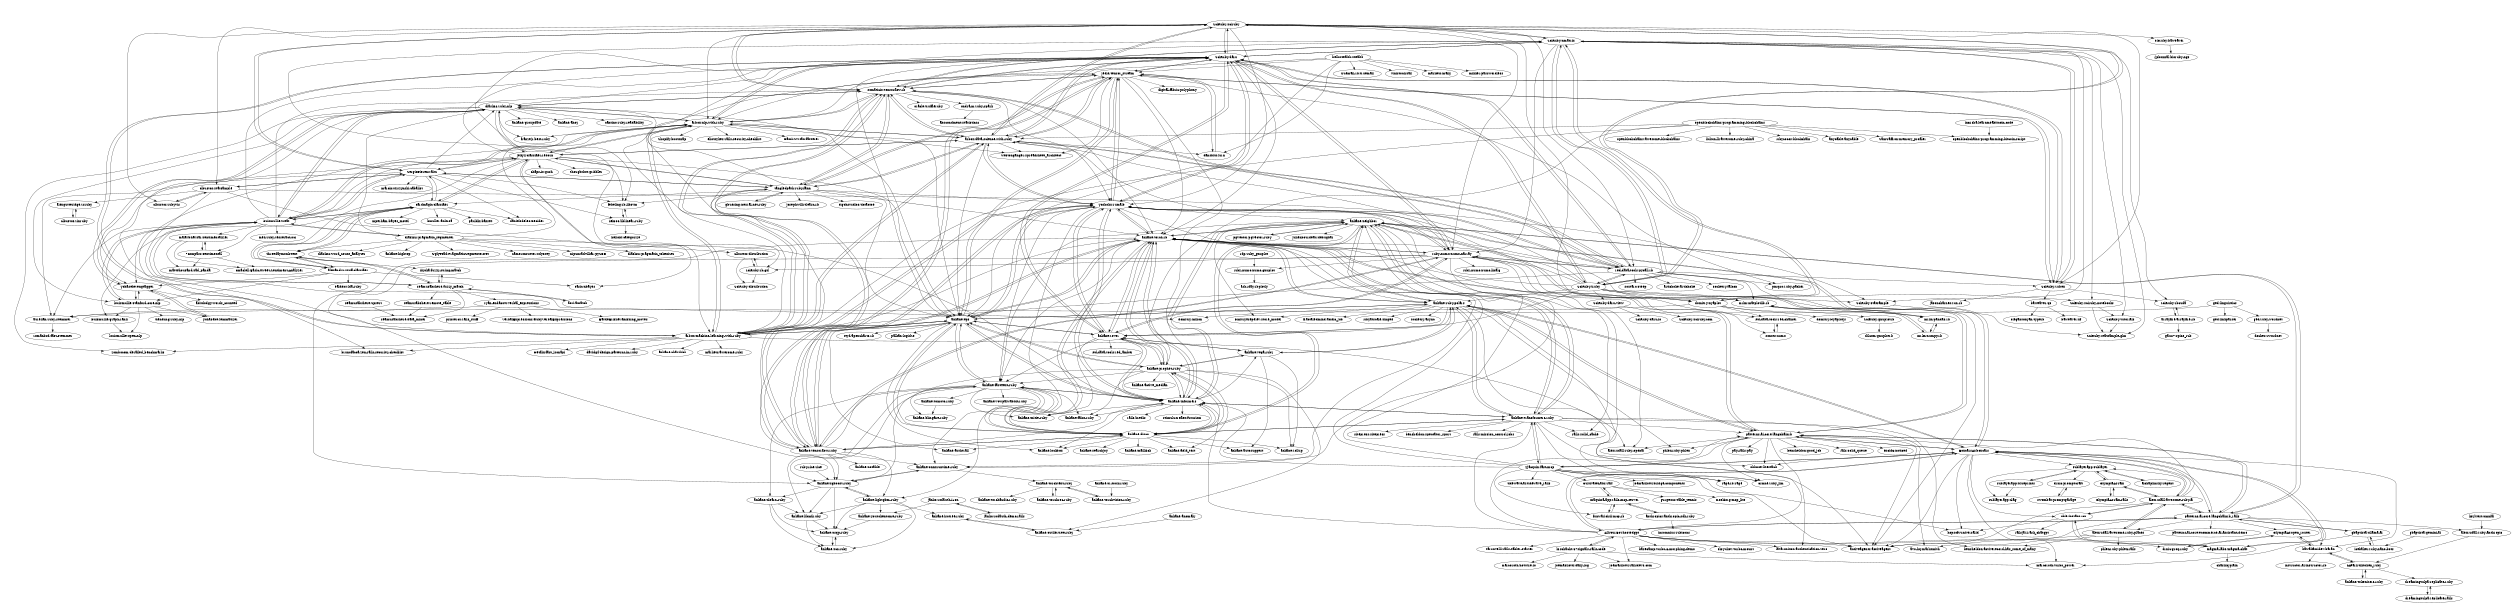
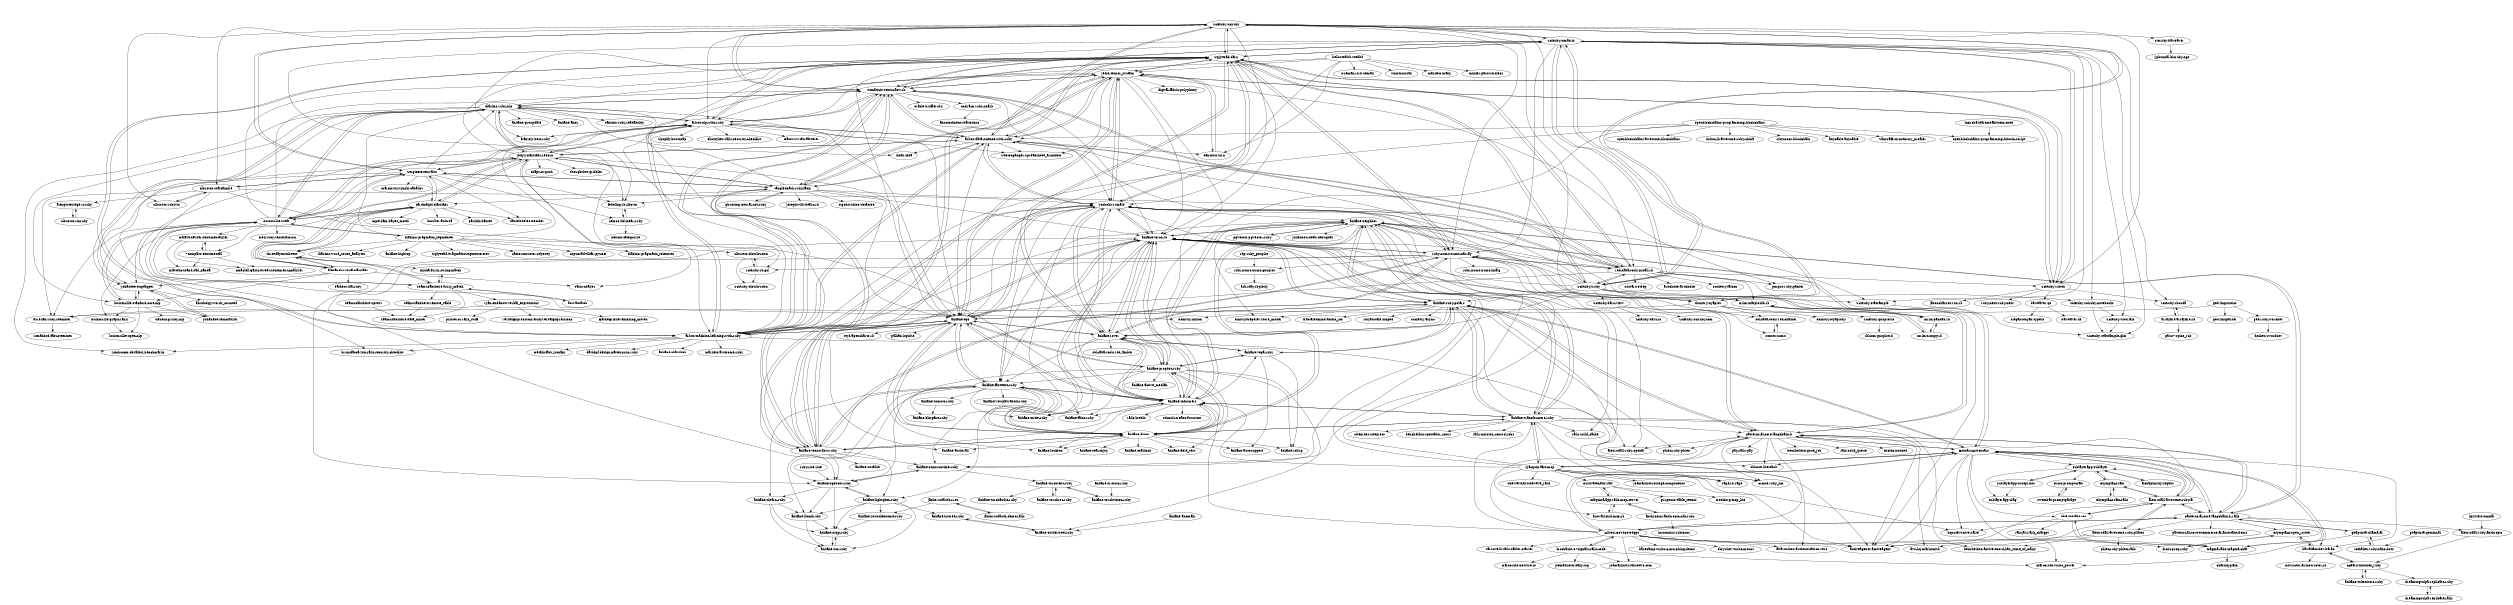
(1226, 57) -> (1226, 57)
none -> (904, 156)
none -> (331, 224)
none -> (1998, 303)
